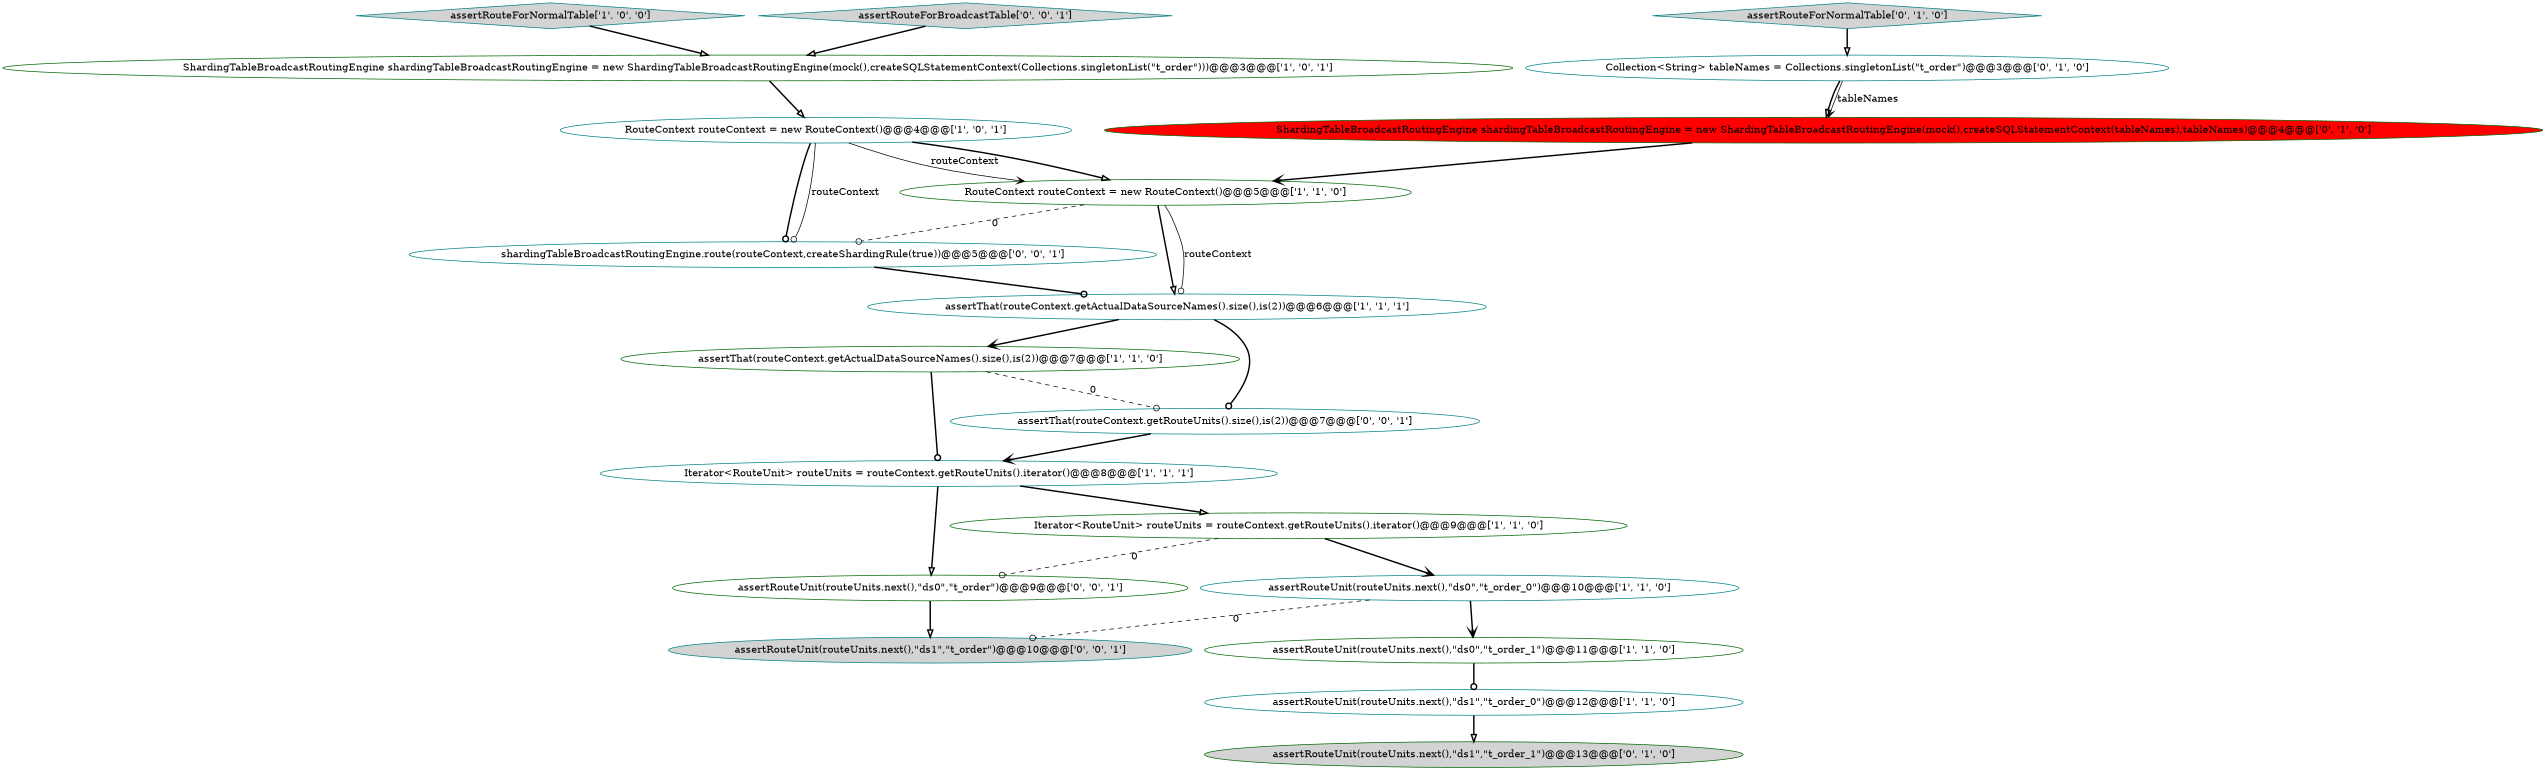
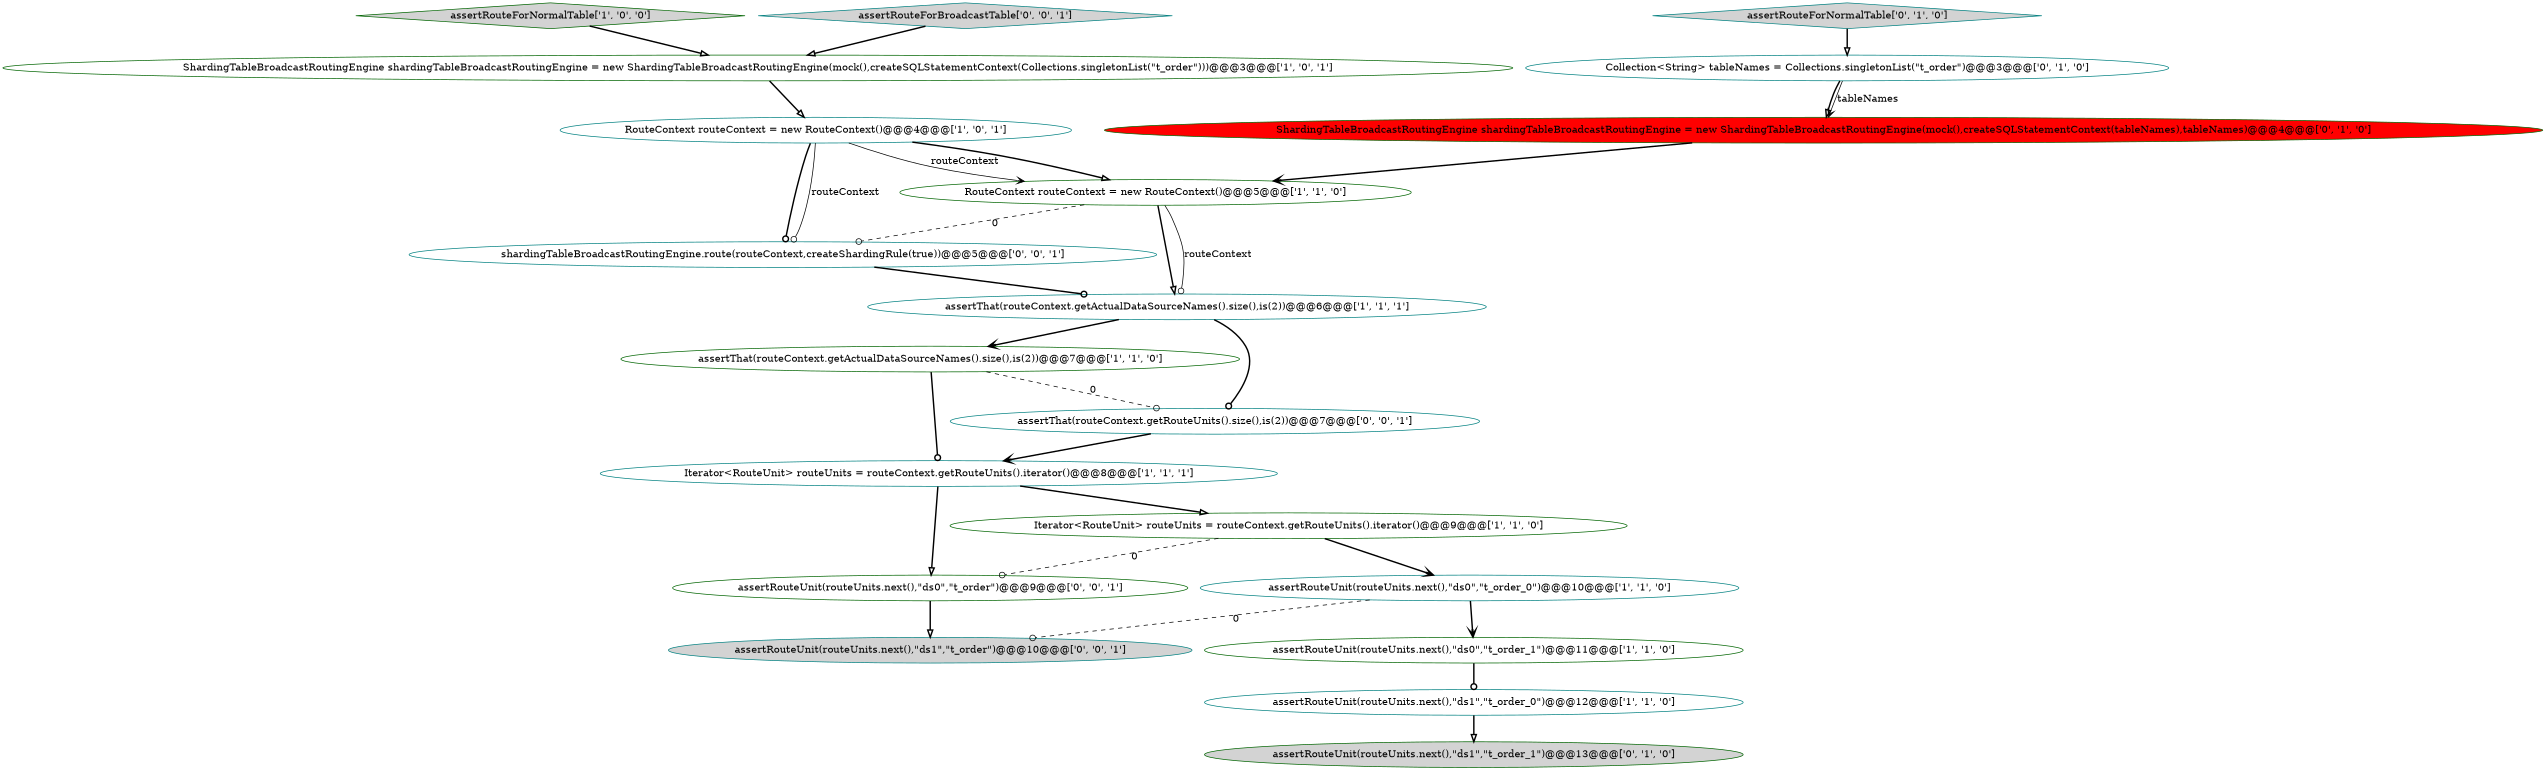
(550, 16) -> (550, 16)
